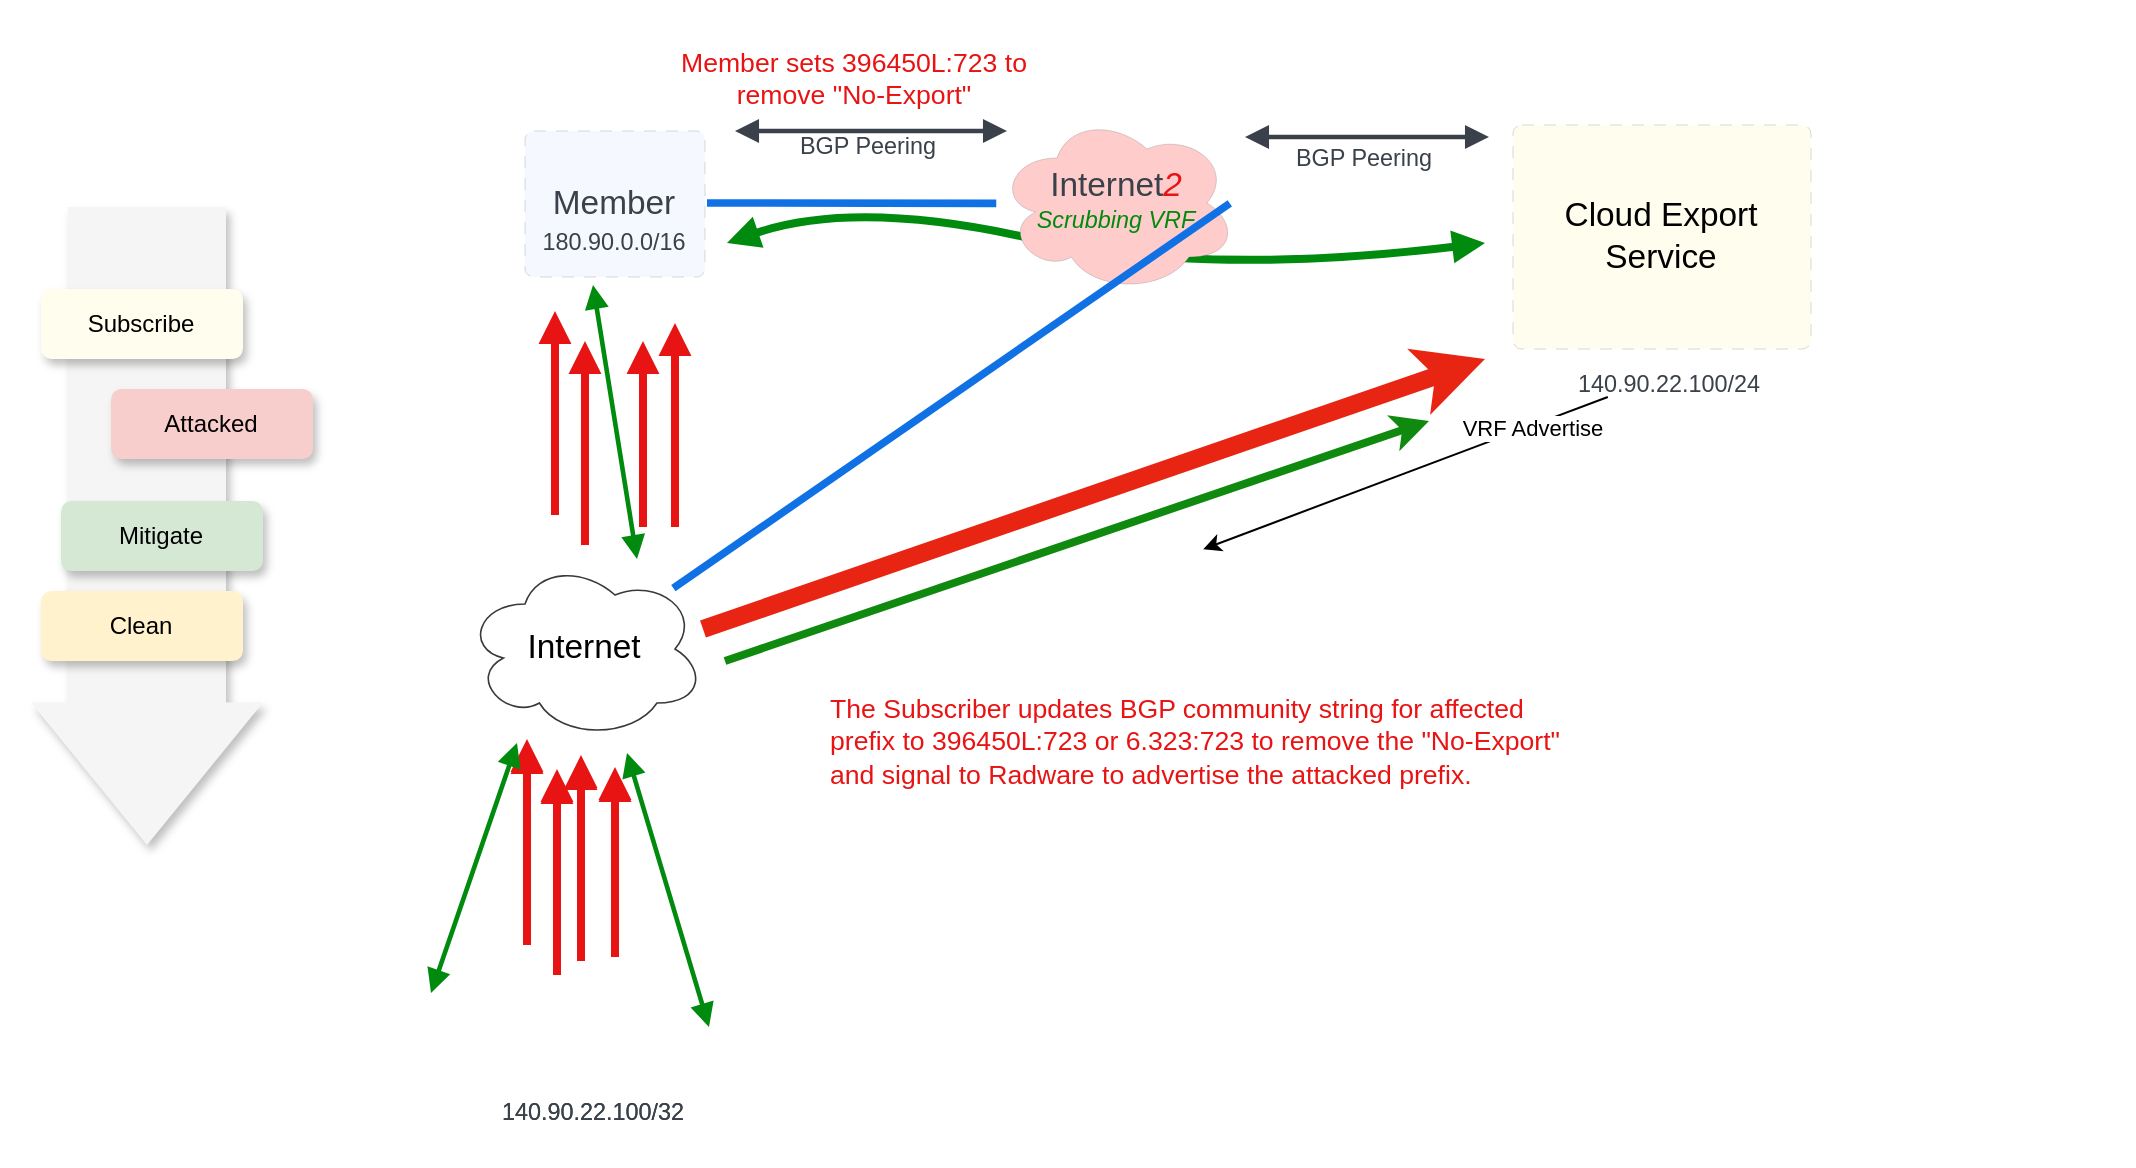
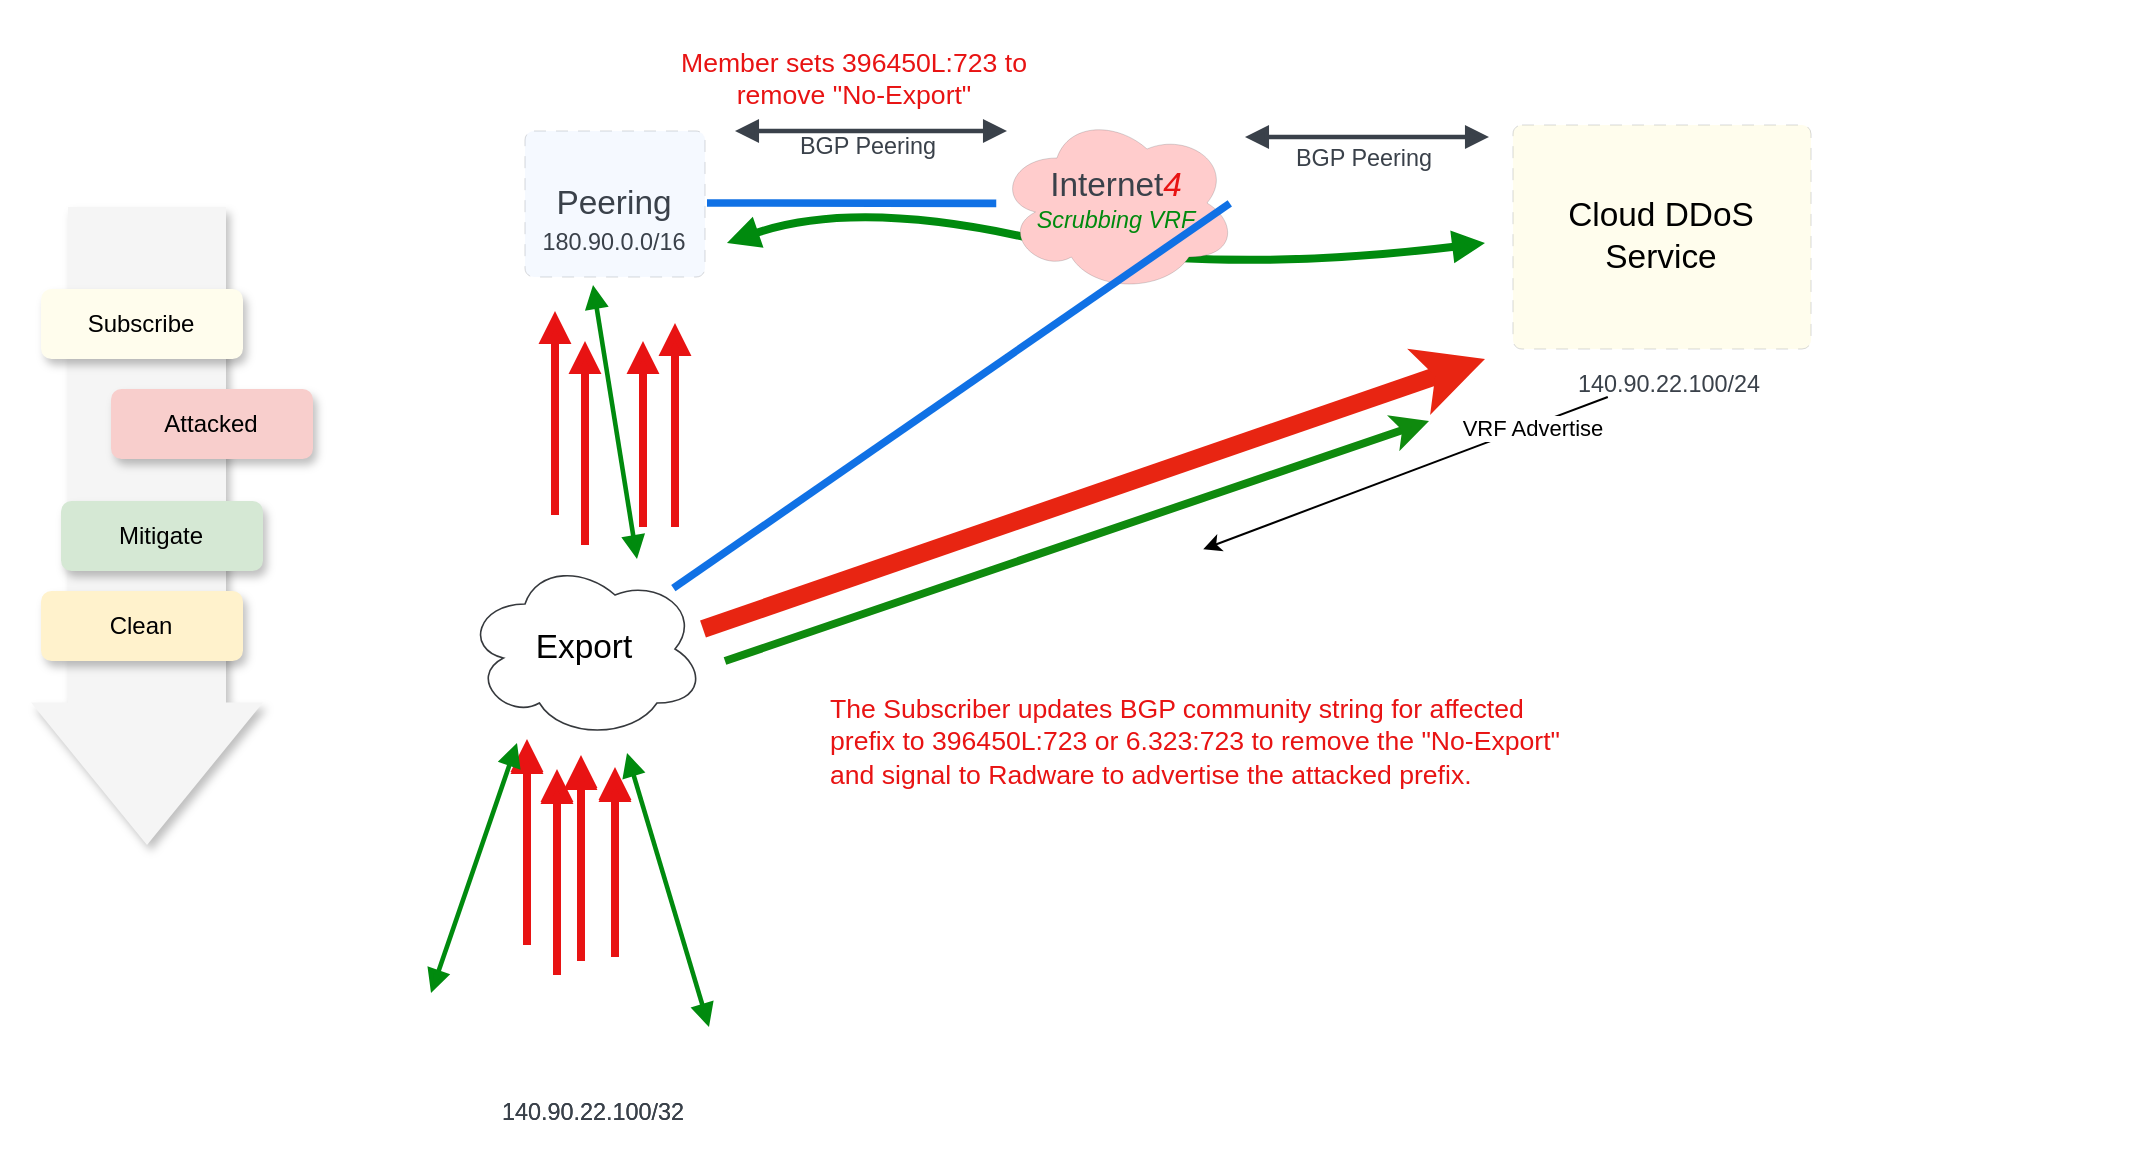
(1117, 203) -> (1117, 203)
(615, 205) -> (615, 205)
(1662, 237) -> (1662, 237)
(585, 649) -> (585, 649)
